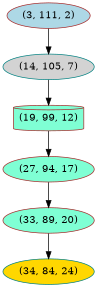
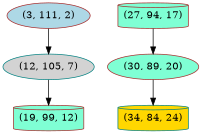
(49, 67) -> (49, 67)
(49, 140) -> none
(49, 169) -> (153, 16)
(49, 220) -> (153, 67)
(49, 272) -> (153, 118)
